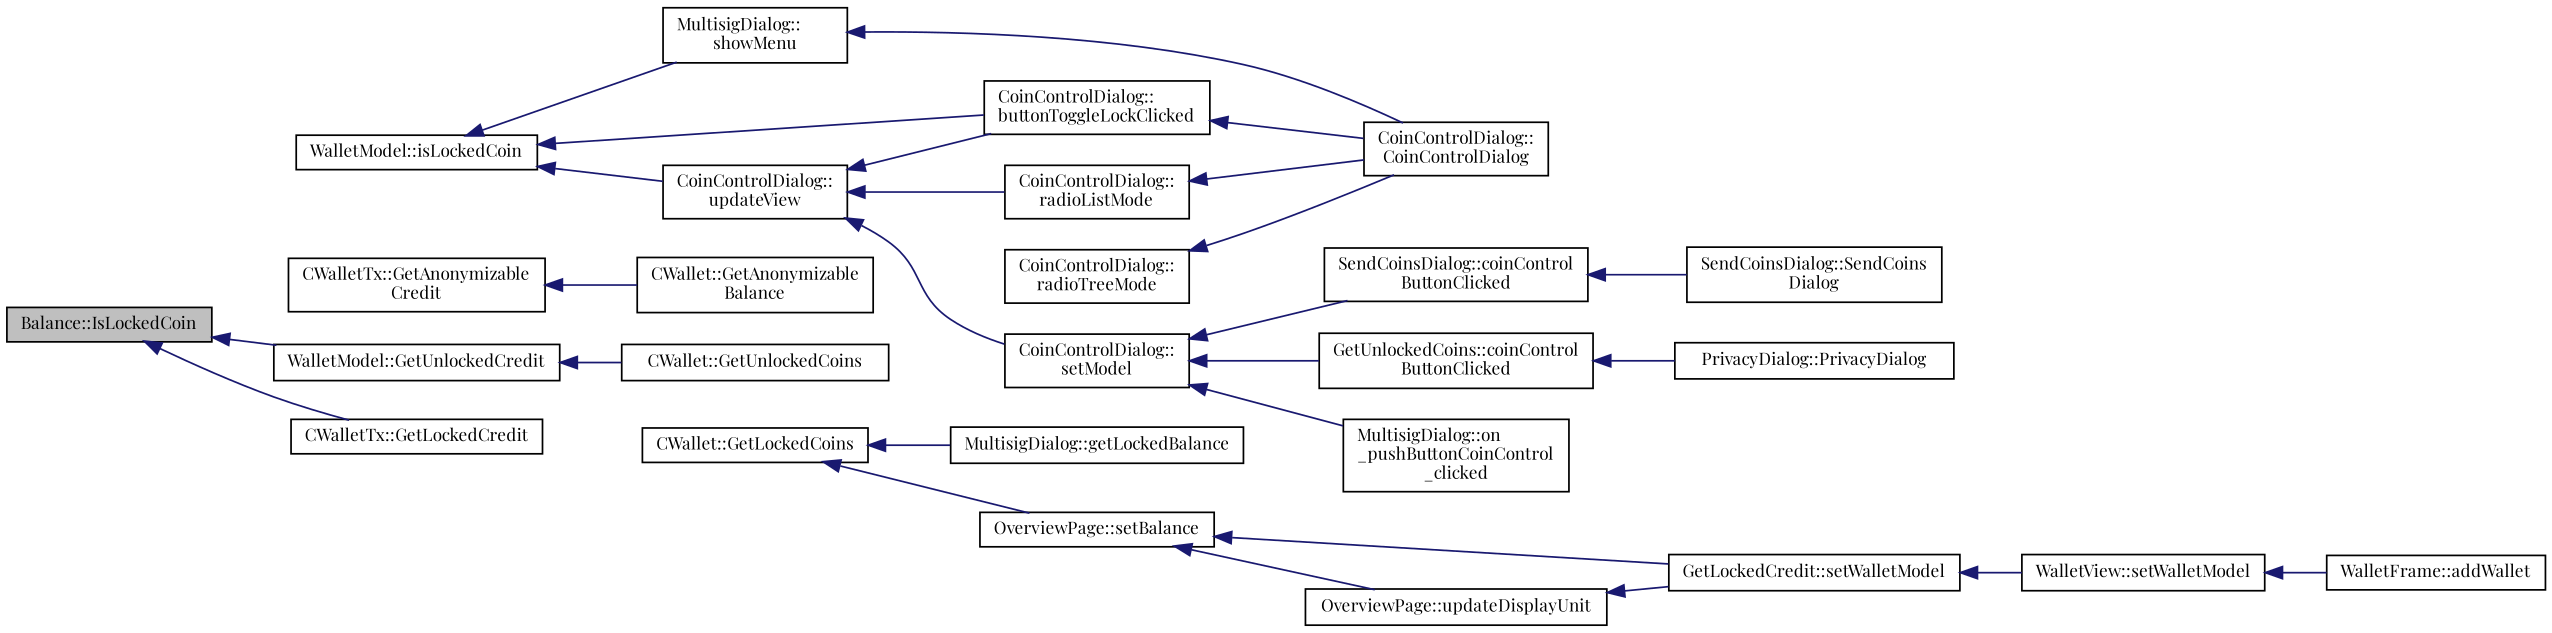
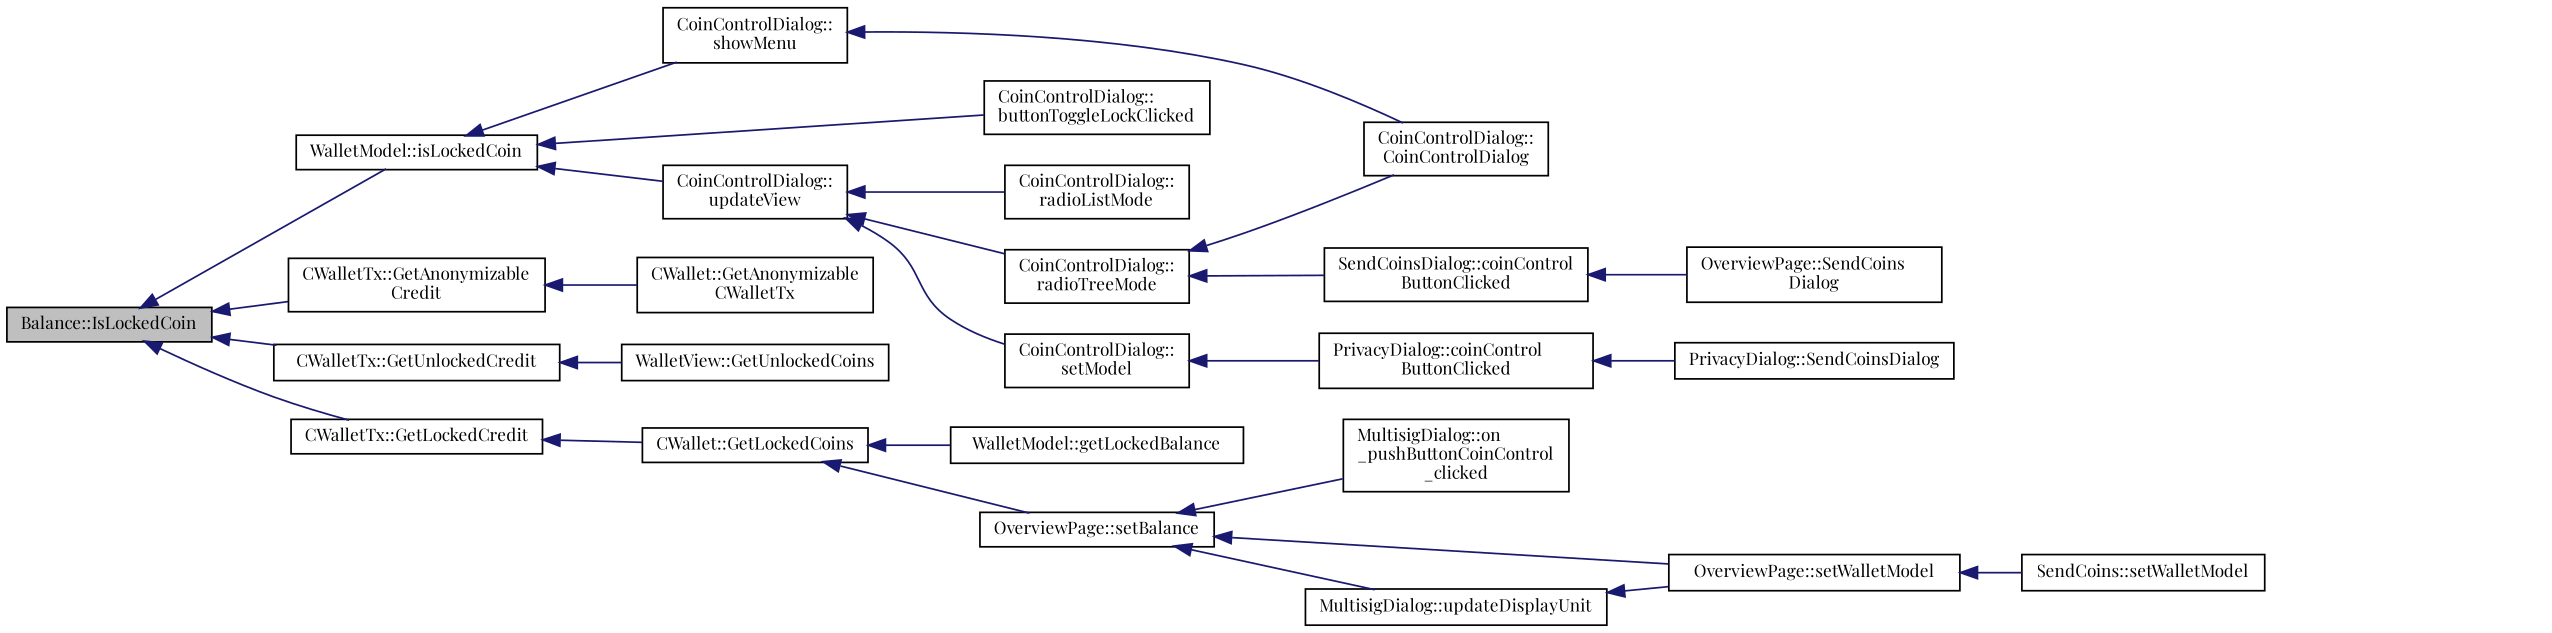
(755, 35) -> (755, 35)
(1296, 131) -> none
(928, 149) -> (934, 236)
(1285, 169) -> none
none -> (271, 234)
(1814, 275) -> (1814, 275)
(755, 285) -> (755, 285)
none -> (259, 305)
(1277, 318) -> (1265, 276)
(1456, 361) -> (1456, 361)
(1814, 361) -> (1814, 361)
(417, 363) -> (417, 363)
(755, 363) -> (755, 363)
(1275, 408) -> (1269, 494)
none -> (601, 441)
(1097, 445) -> (1097, 445)
(1814, 573) -> (1814, 573)
(2143, 573) -> (2143, 573)
(2436, 573) -> none
(1456, 607) -> (1456, 607)
